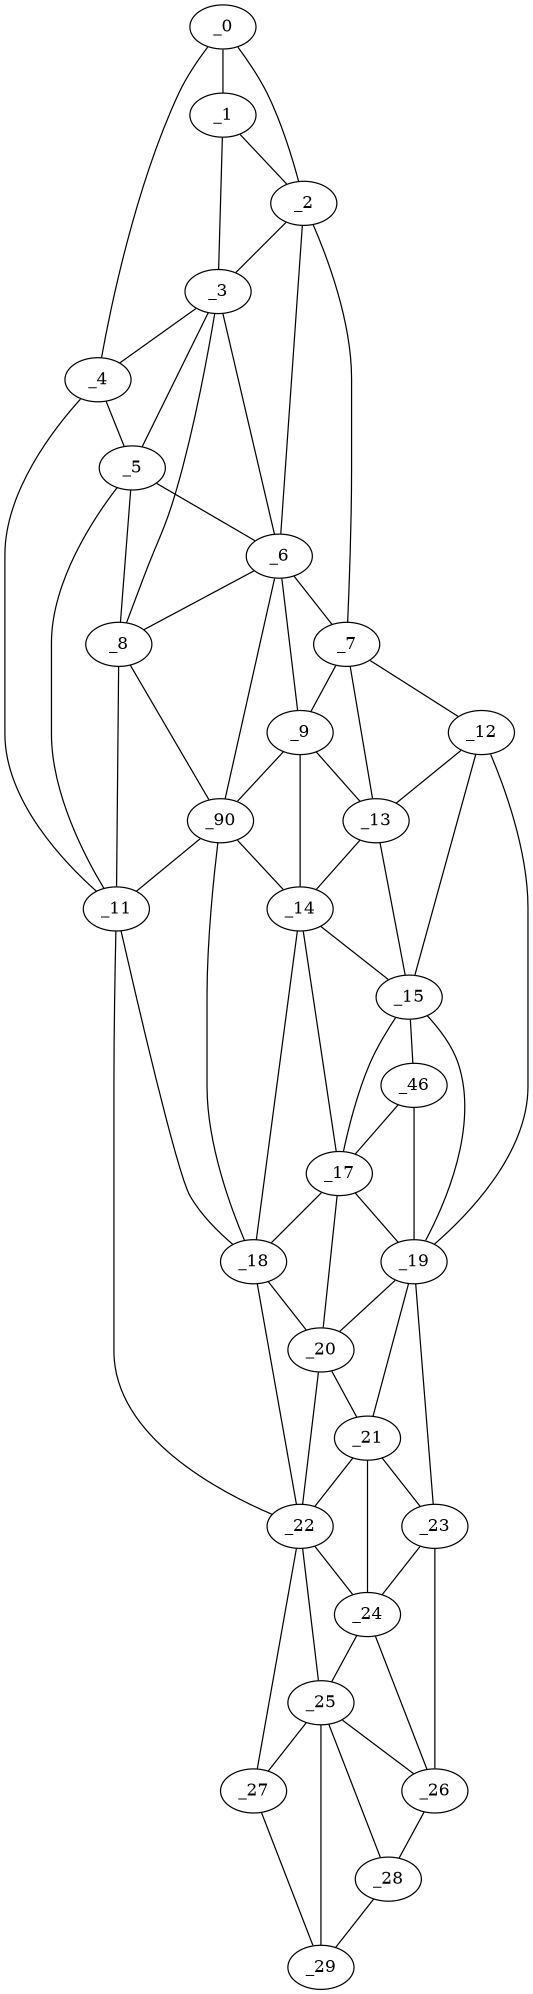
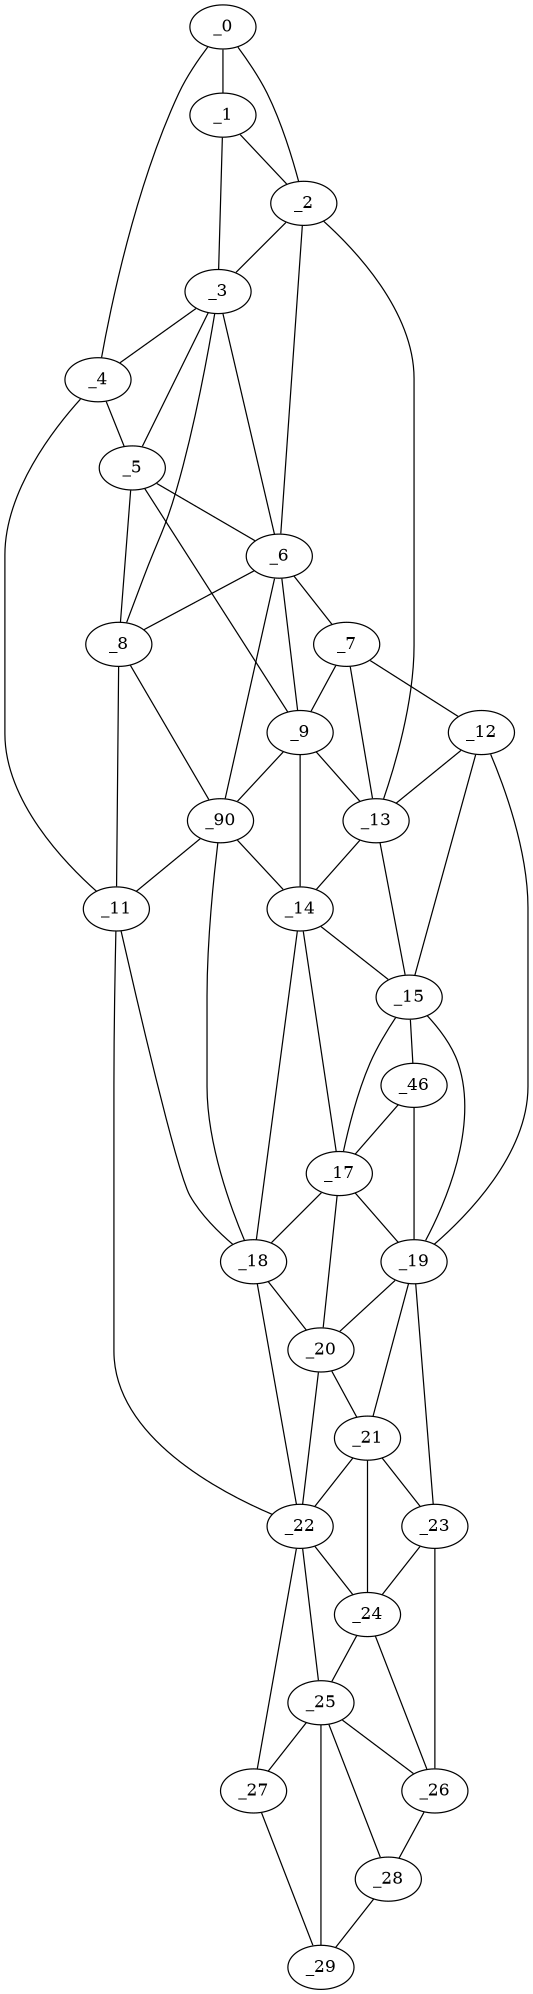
(352, 421) -> (414, 497)
(51, 685) -> (216, 600)
